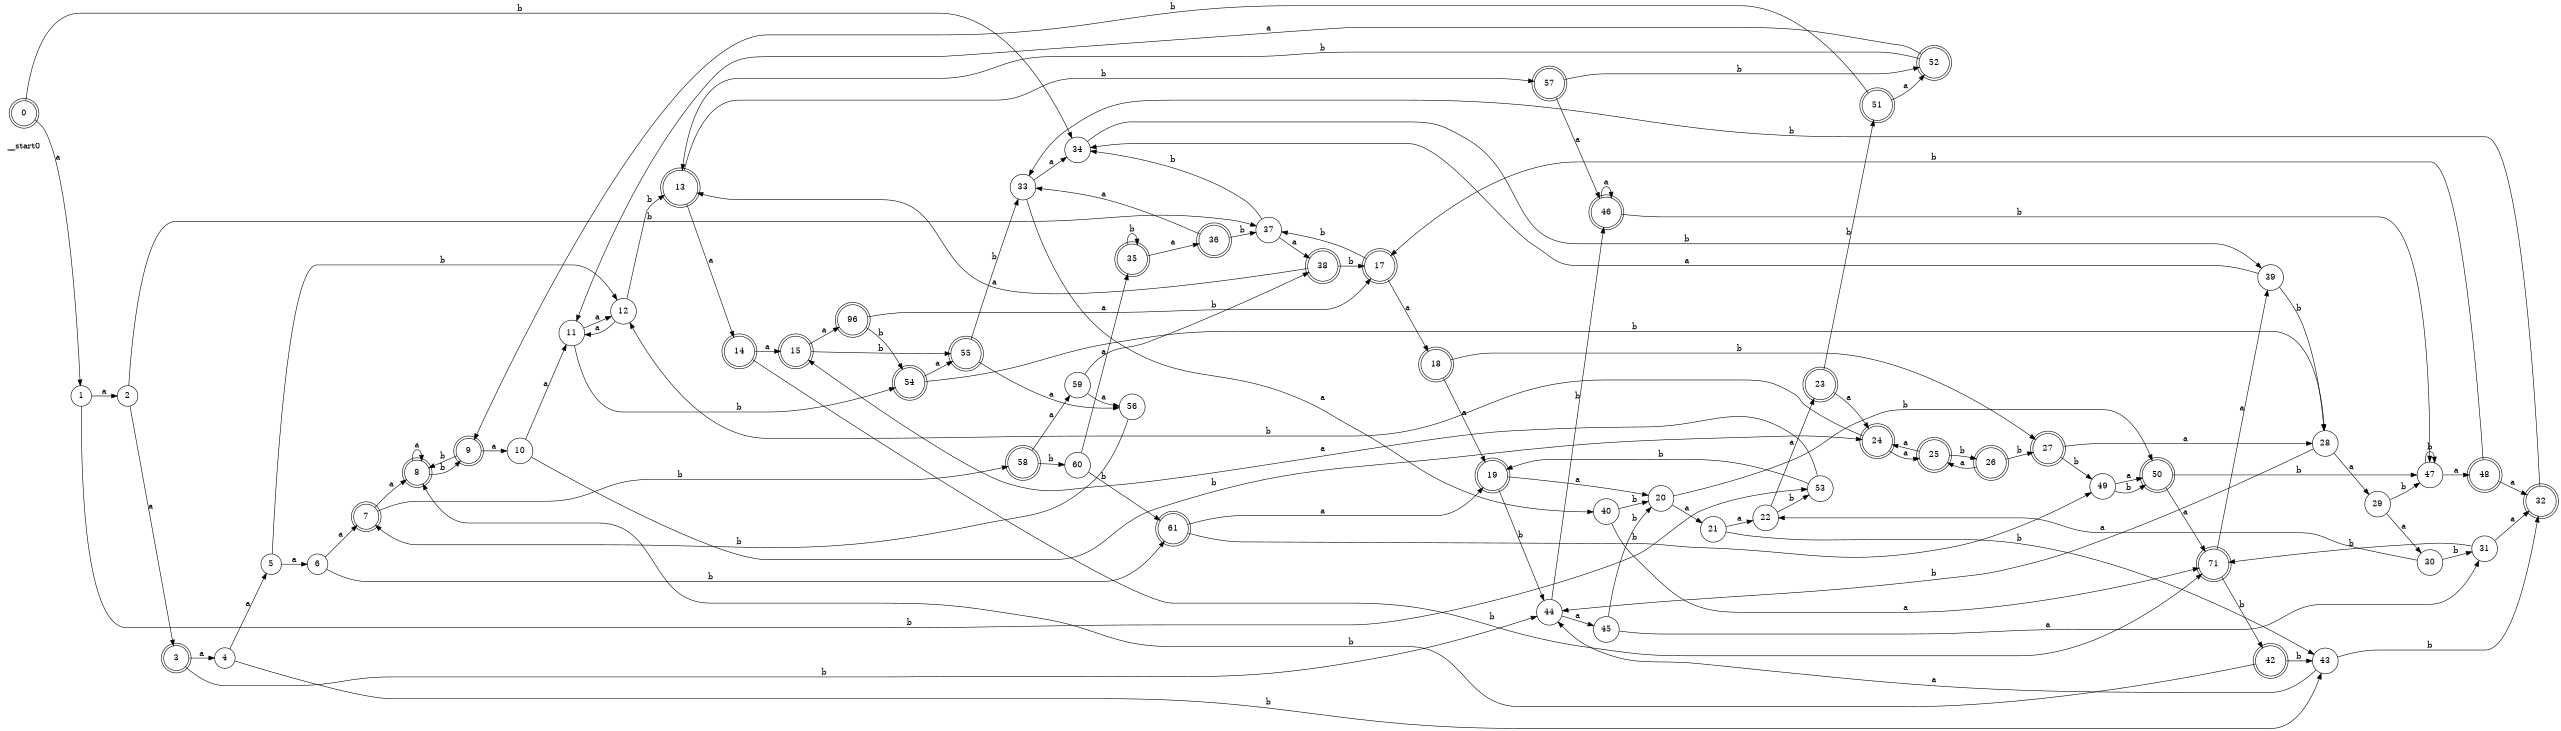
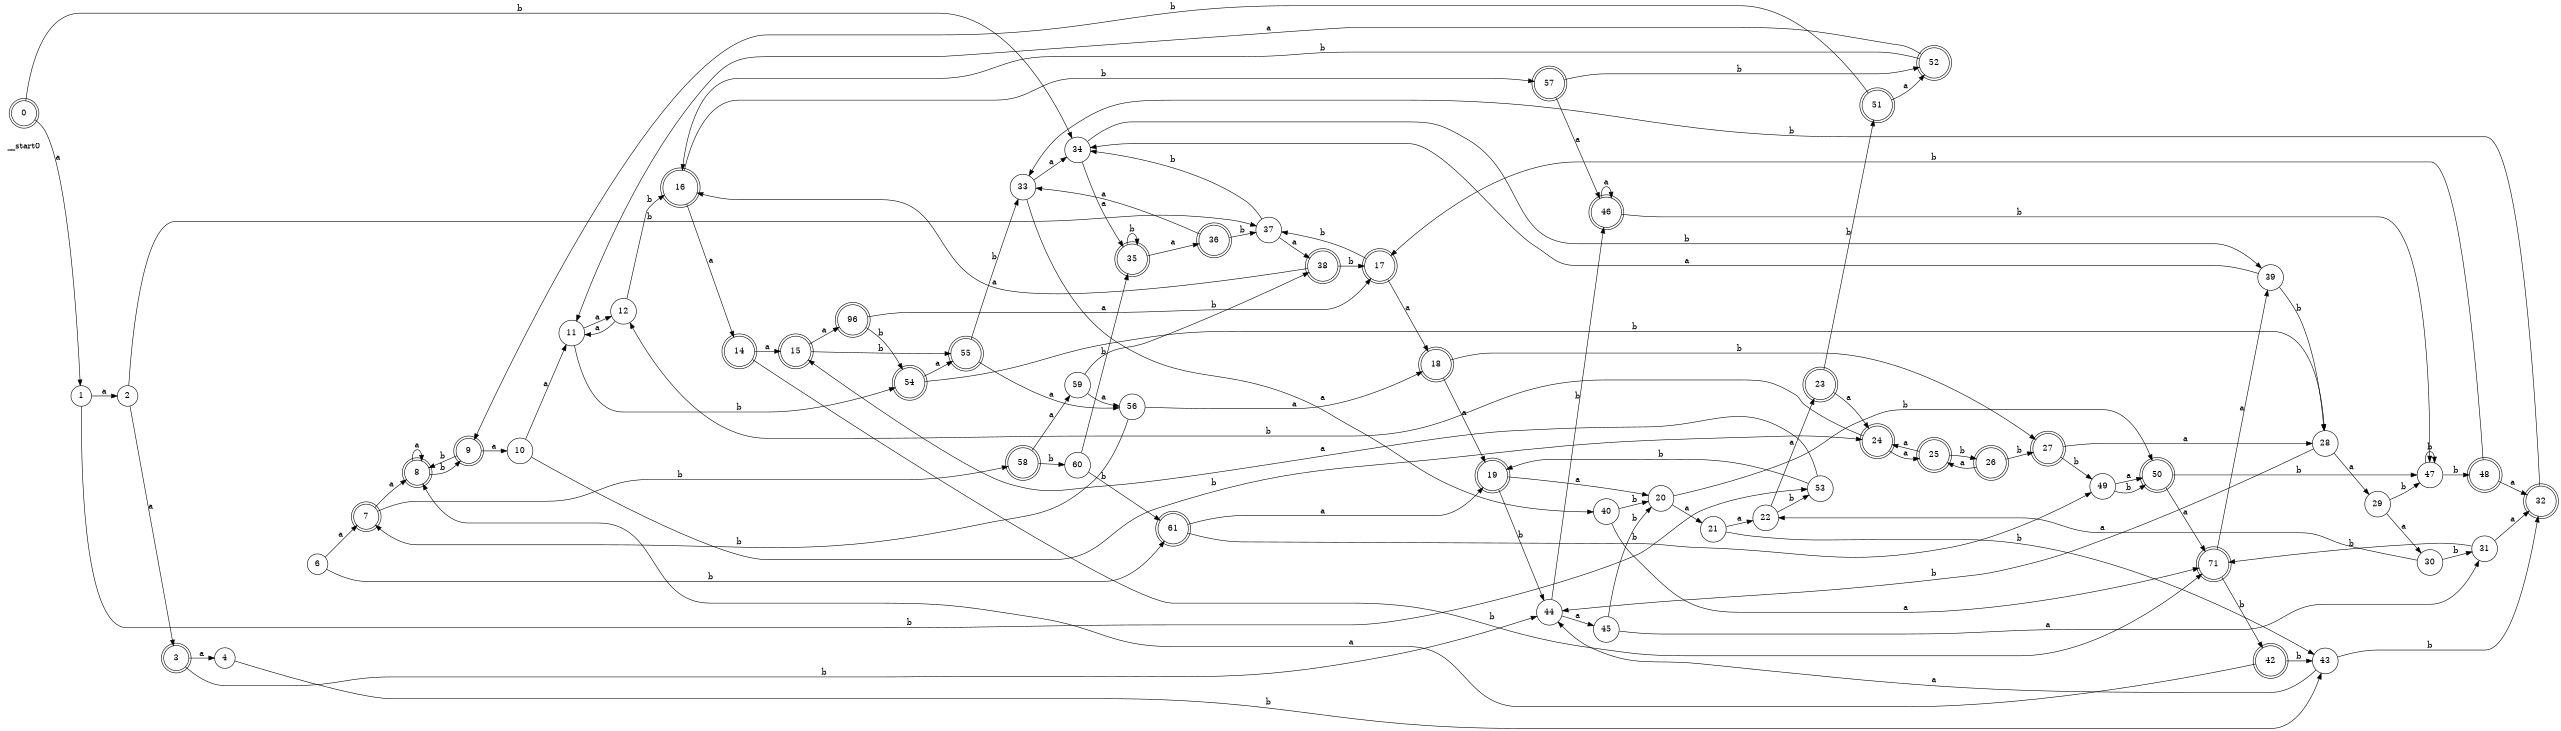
(680, 188) -> (680, 188)
none -> (1099, 203)
(1104, 352) -> (1104, 352)
none -> (1284, 409)
(2456, 471) -> (2456, 471)
(271, 564) -> none
(1351, 642) -> (1351, 642)
